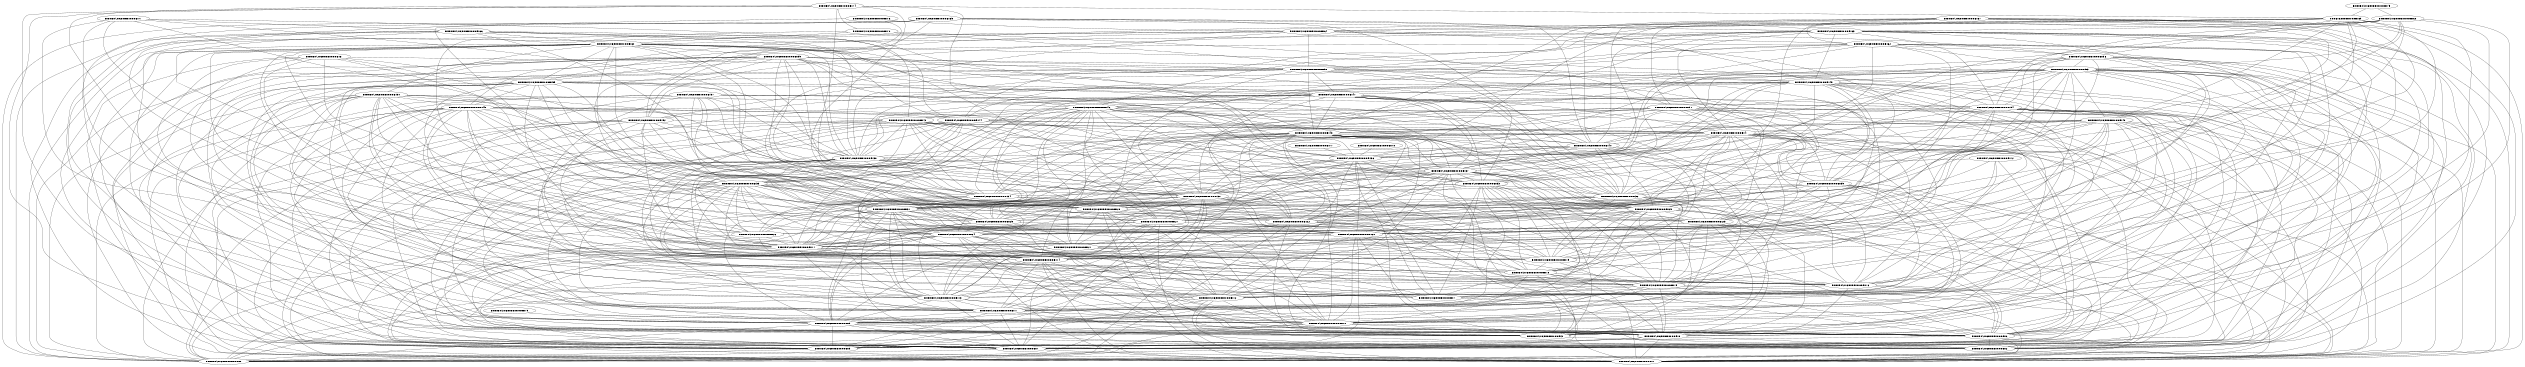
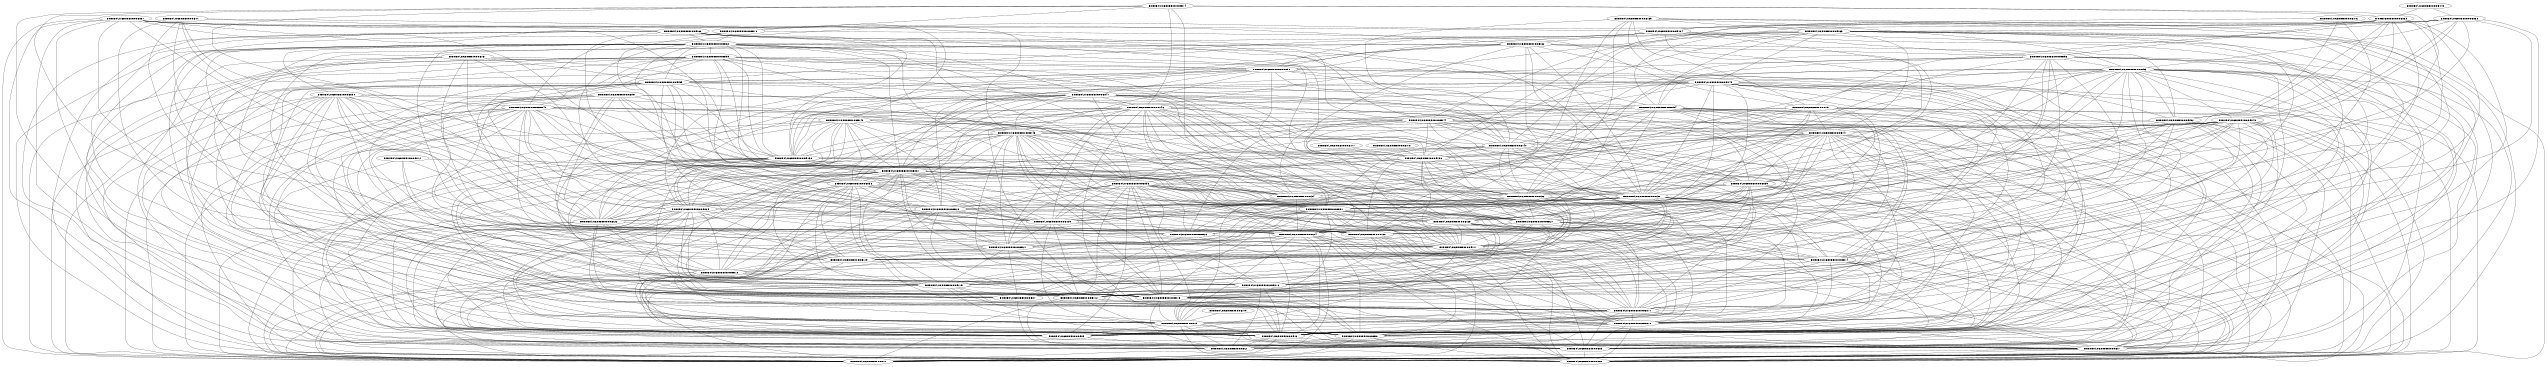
none -> (1712, 69)
none -> (1929, 239)
